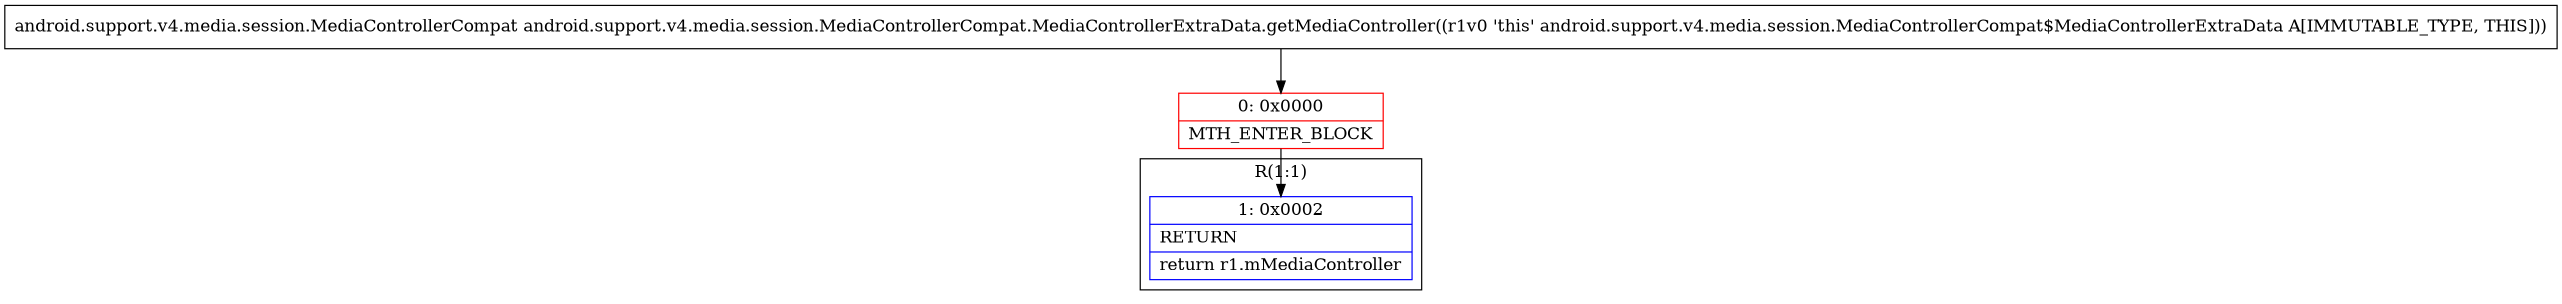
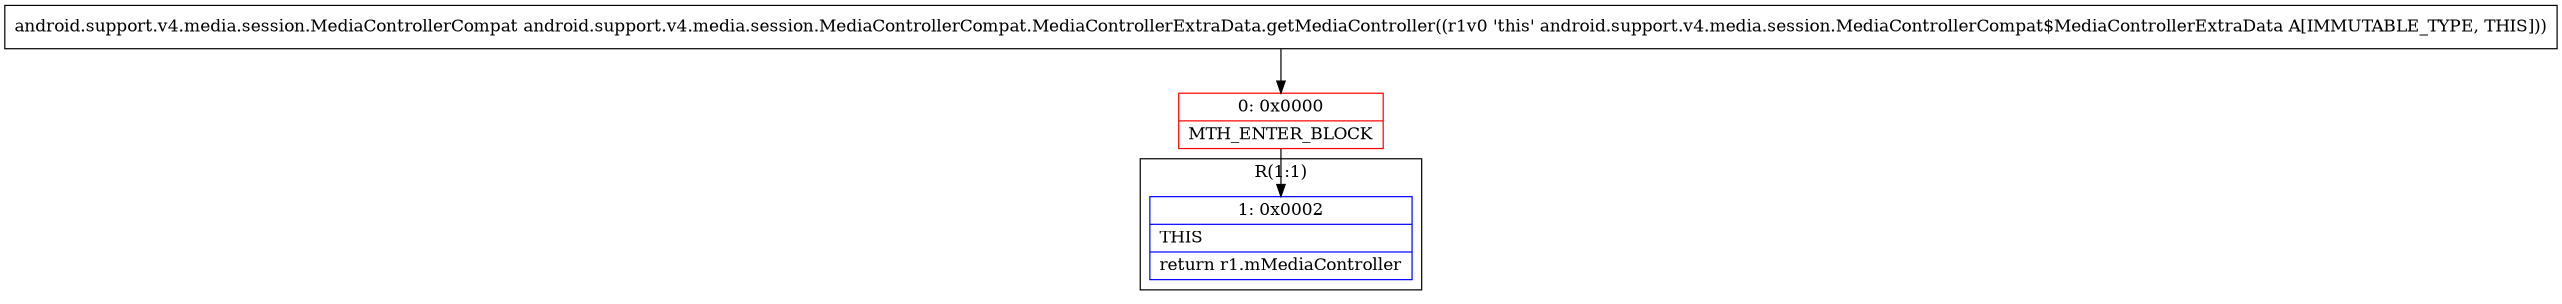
(1199, 238) -> (1182, 238)
